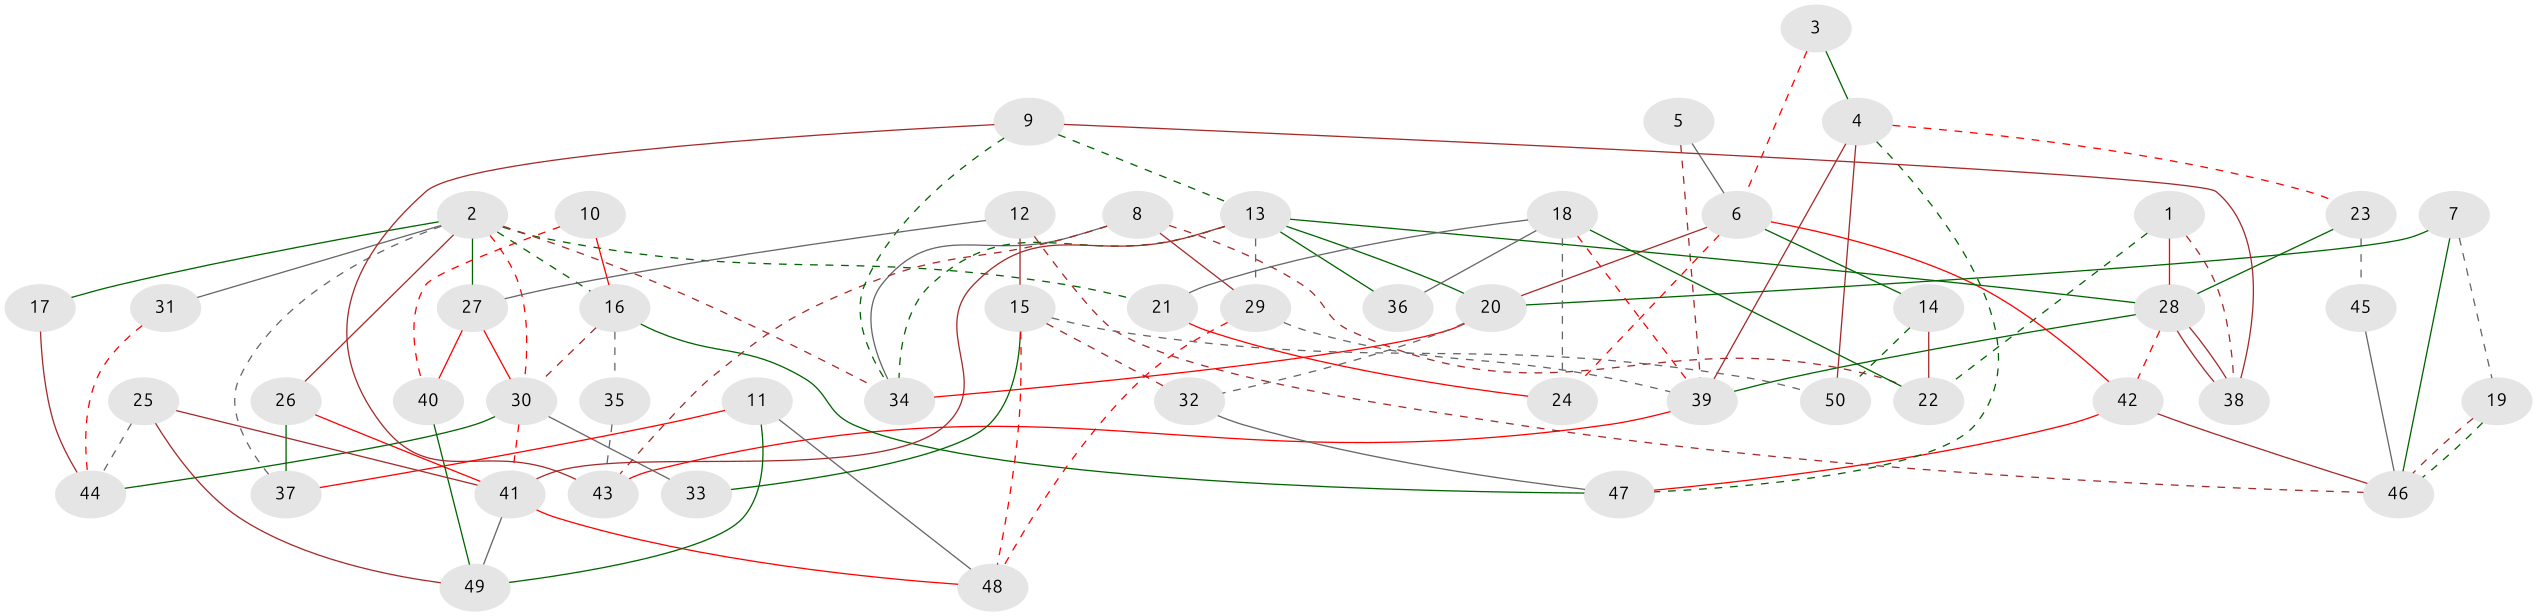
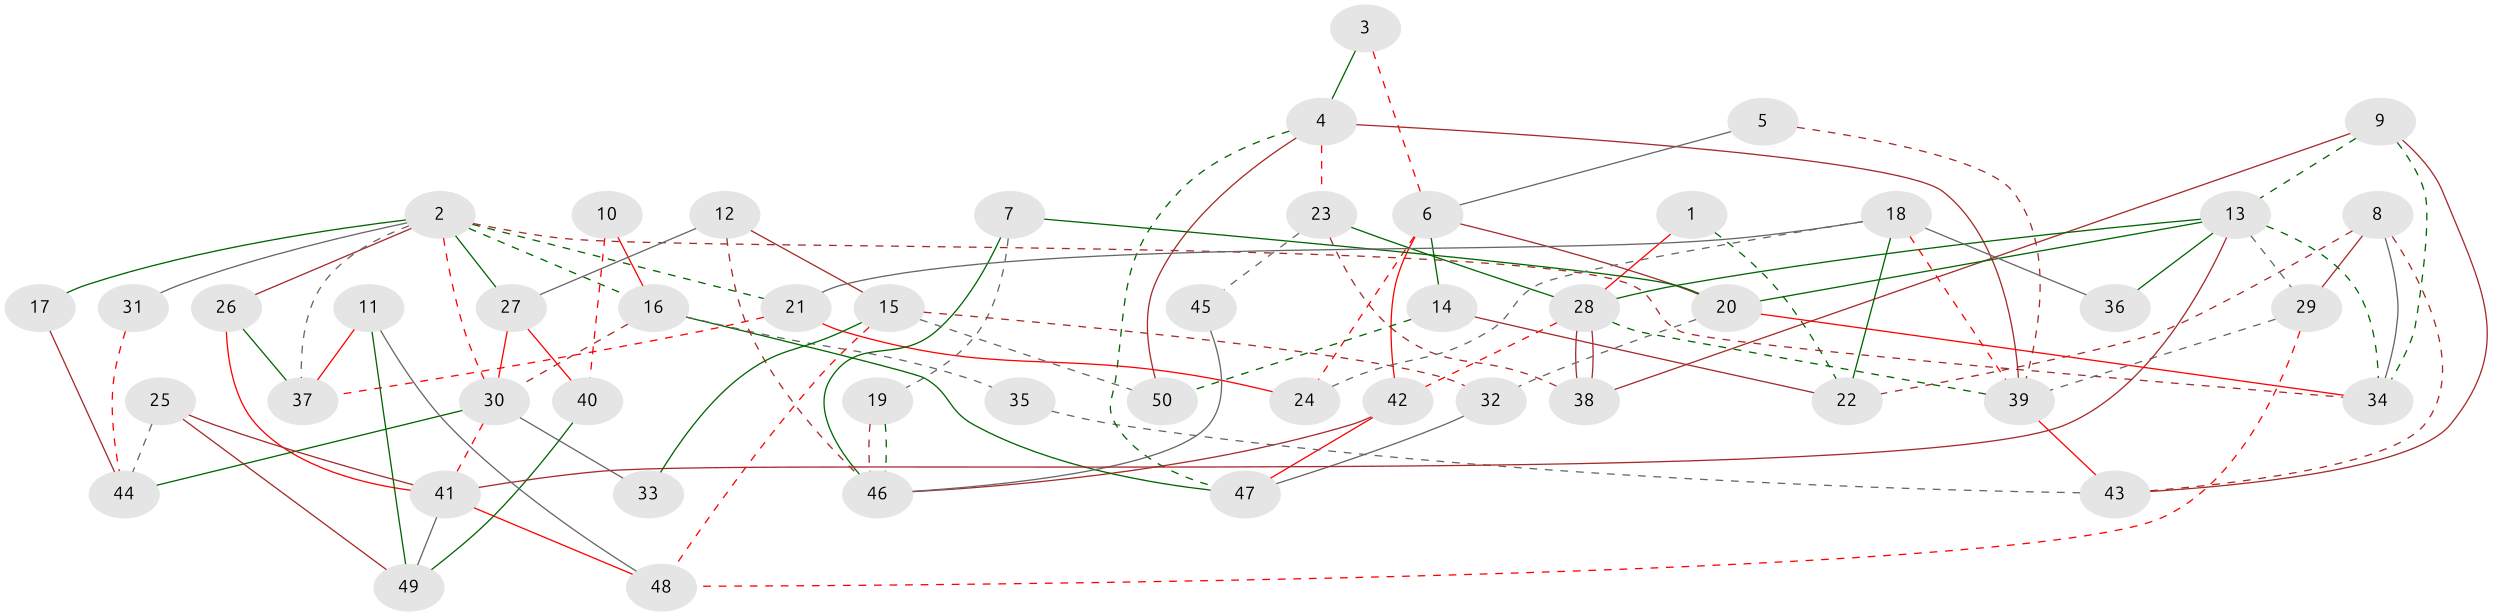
(2222, 302) -> (1419, 347)
(1944, 347) -> (1799, 361)
none -> (540, 361)
